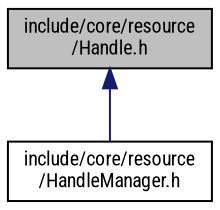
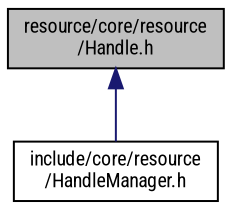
(110, 39) -> (116, 39)
